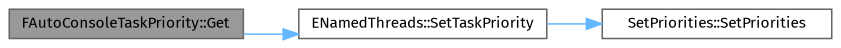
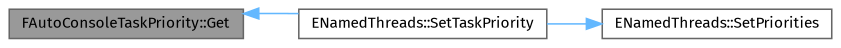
(717, 24) -> (717, 24)
(263, 34) -> (279, 13)
